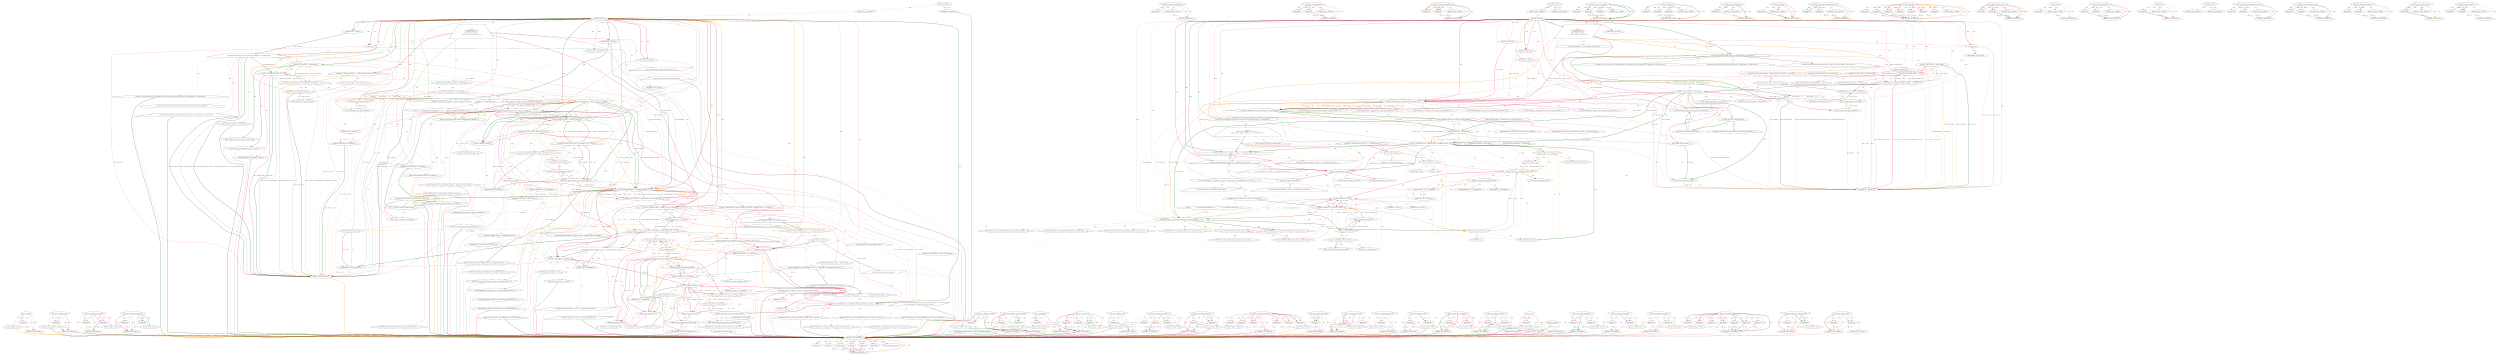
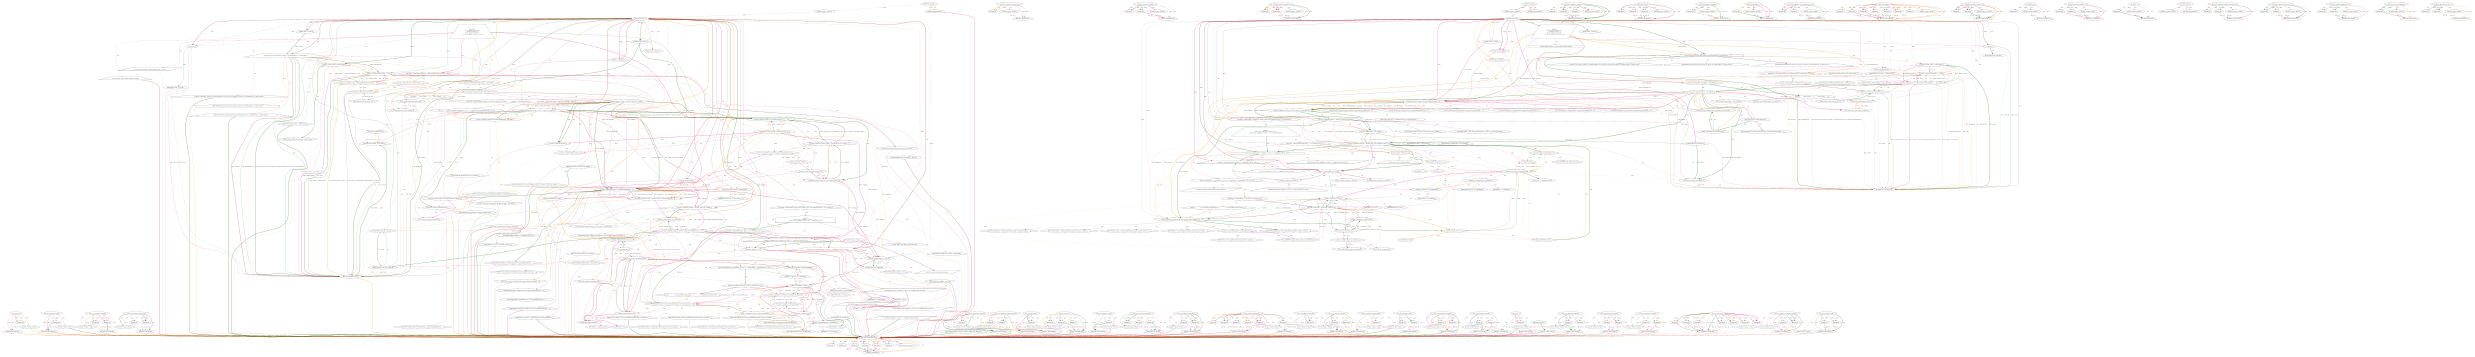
(1268, 144) -> none
(527, 182) -> (640, 191)
